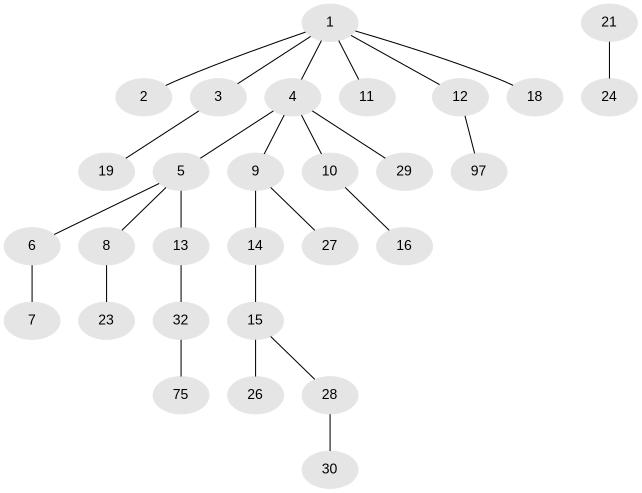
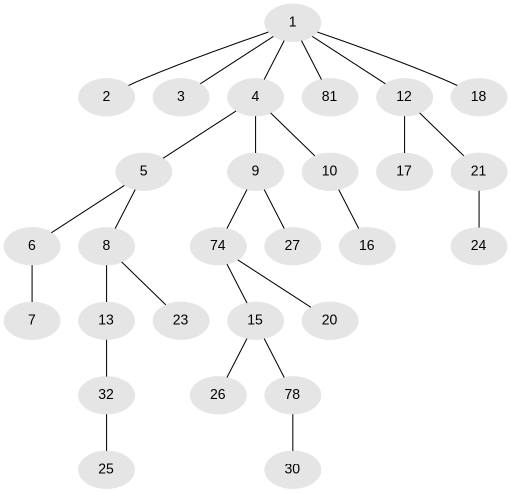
(367, 97) -> (330, 97)
none -> (442, 134)
(107, 172) -> none
(405, 172) -> none
(479, 172) -> (405, 172)
(181, 209) -> (107, 284)
(256, 246) -> (218, 246)
none -> (330, 321)
(181, 395) -> (107, 470)
(330, 395) -> (293, 395)
